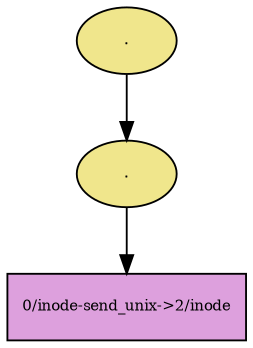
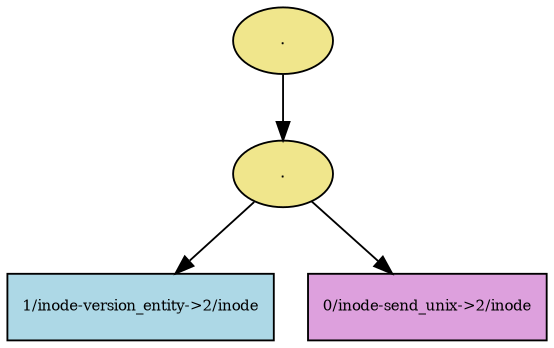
none -> (141, 307)
